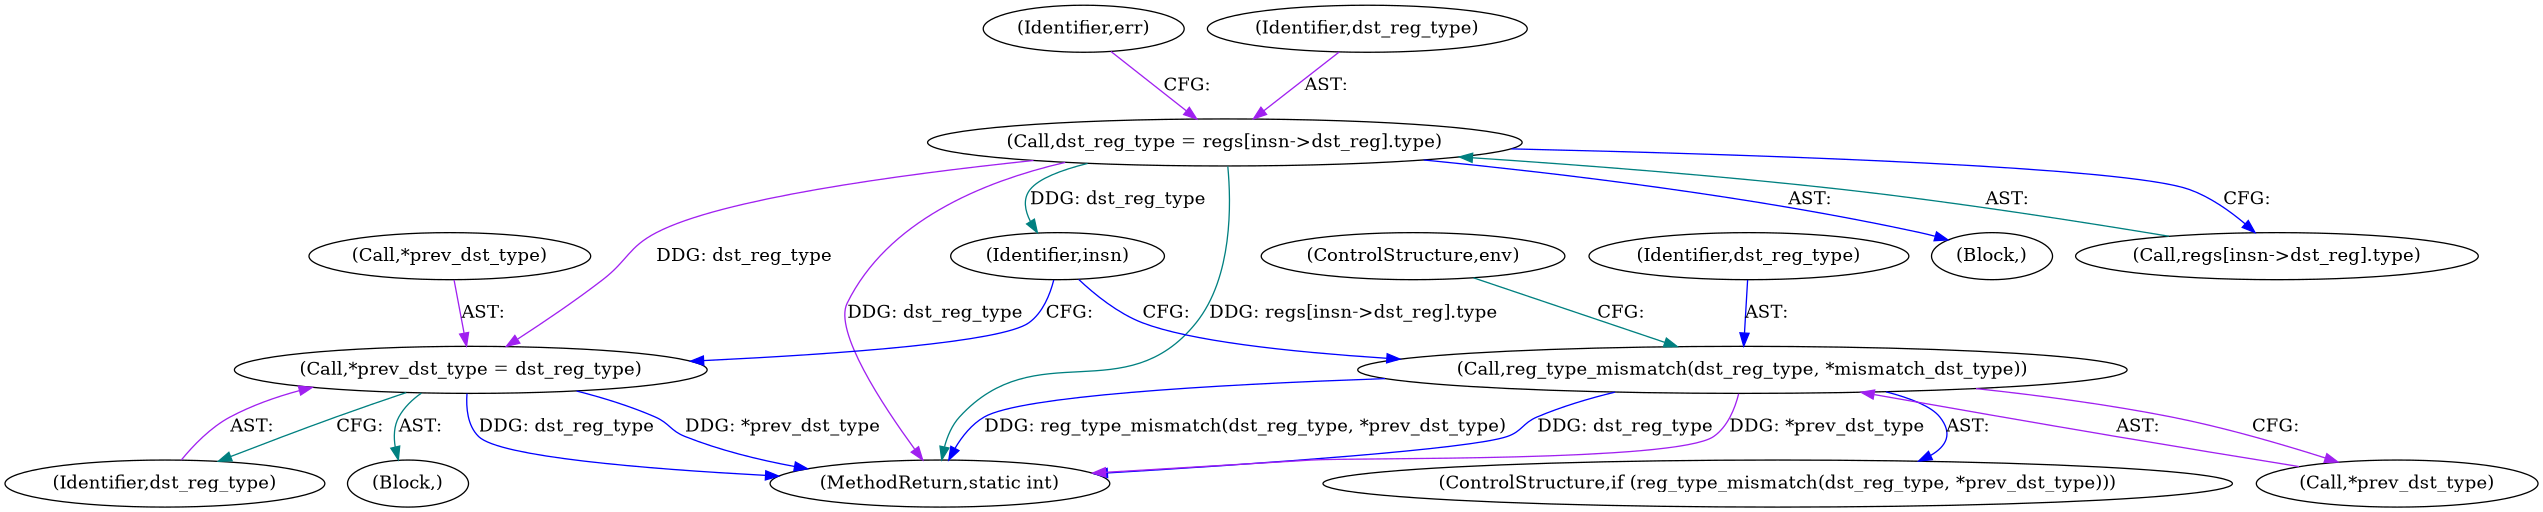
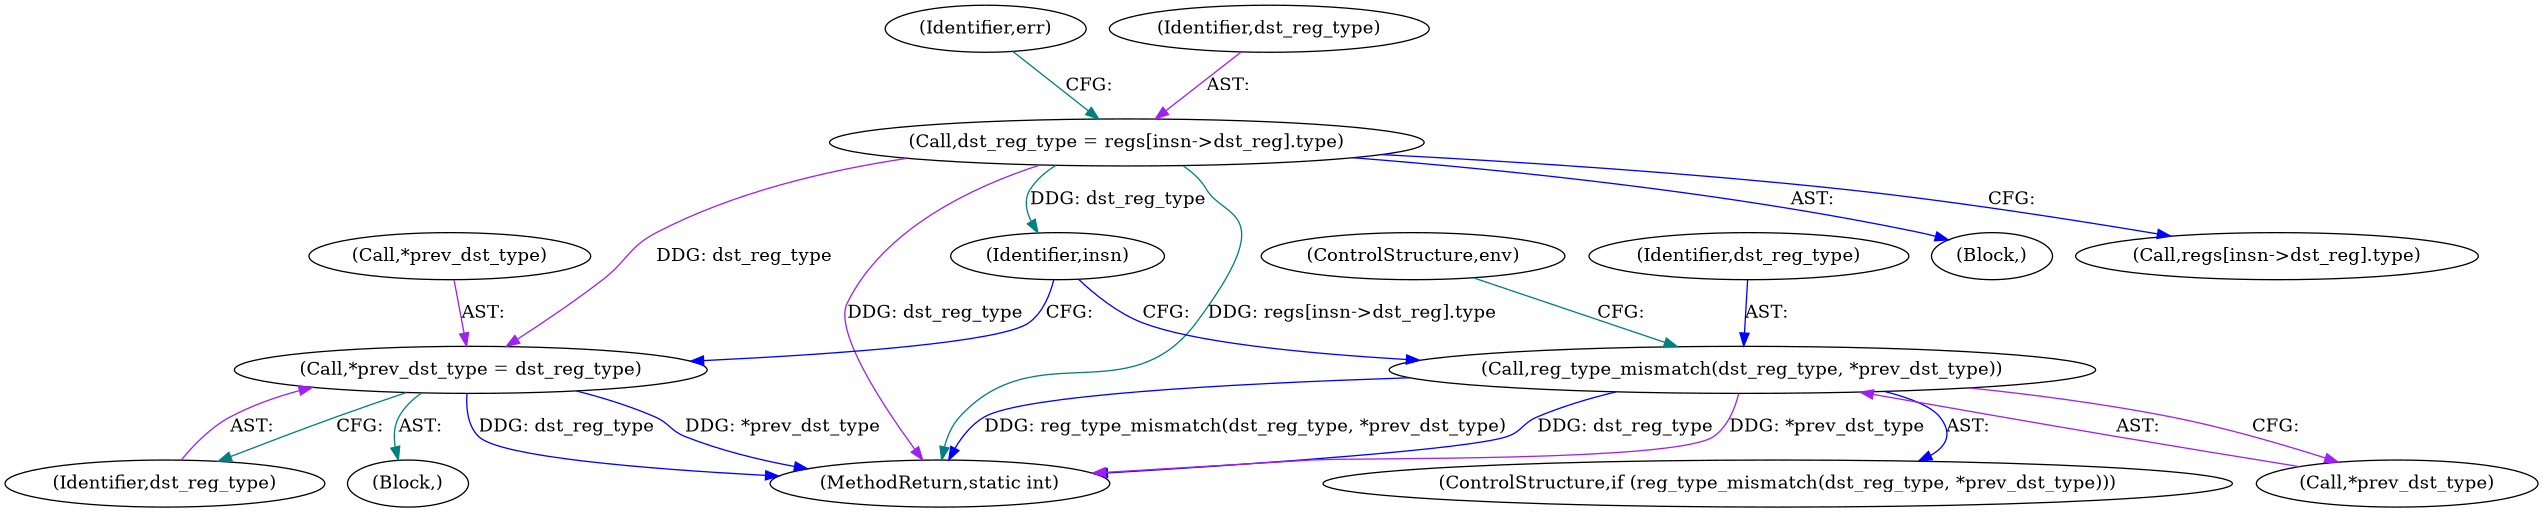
(1149, 81) -> (1051, 81)
(1822, 187) -> none
(1742, 370) -> (1742, 370)
